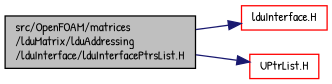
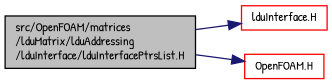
(284, 66) -> (284, 66)
